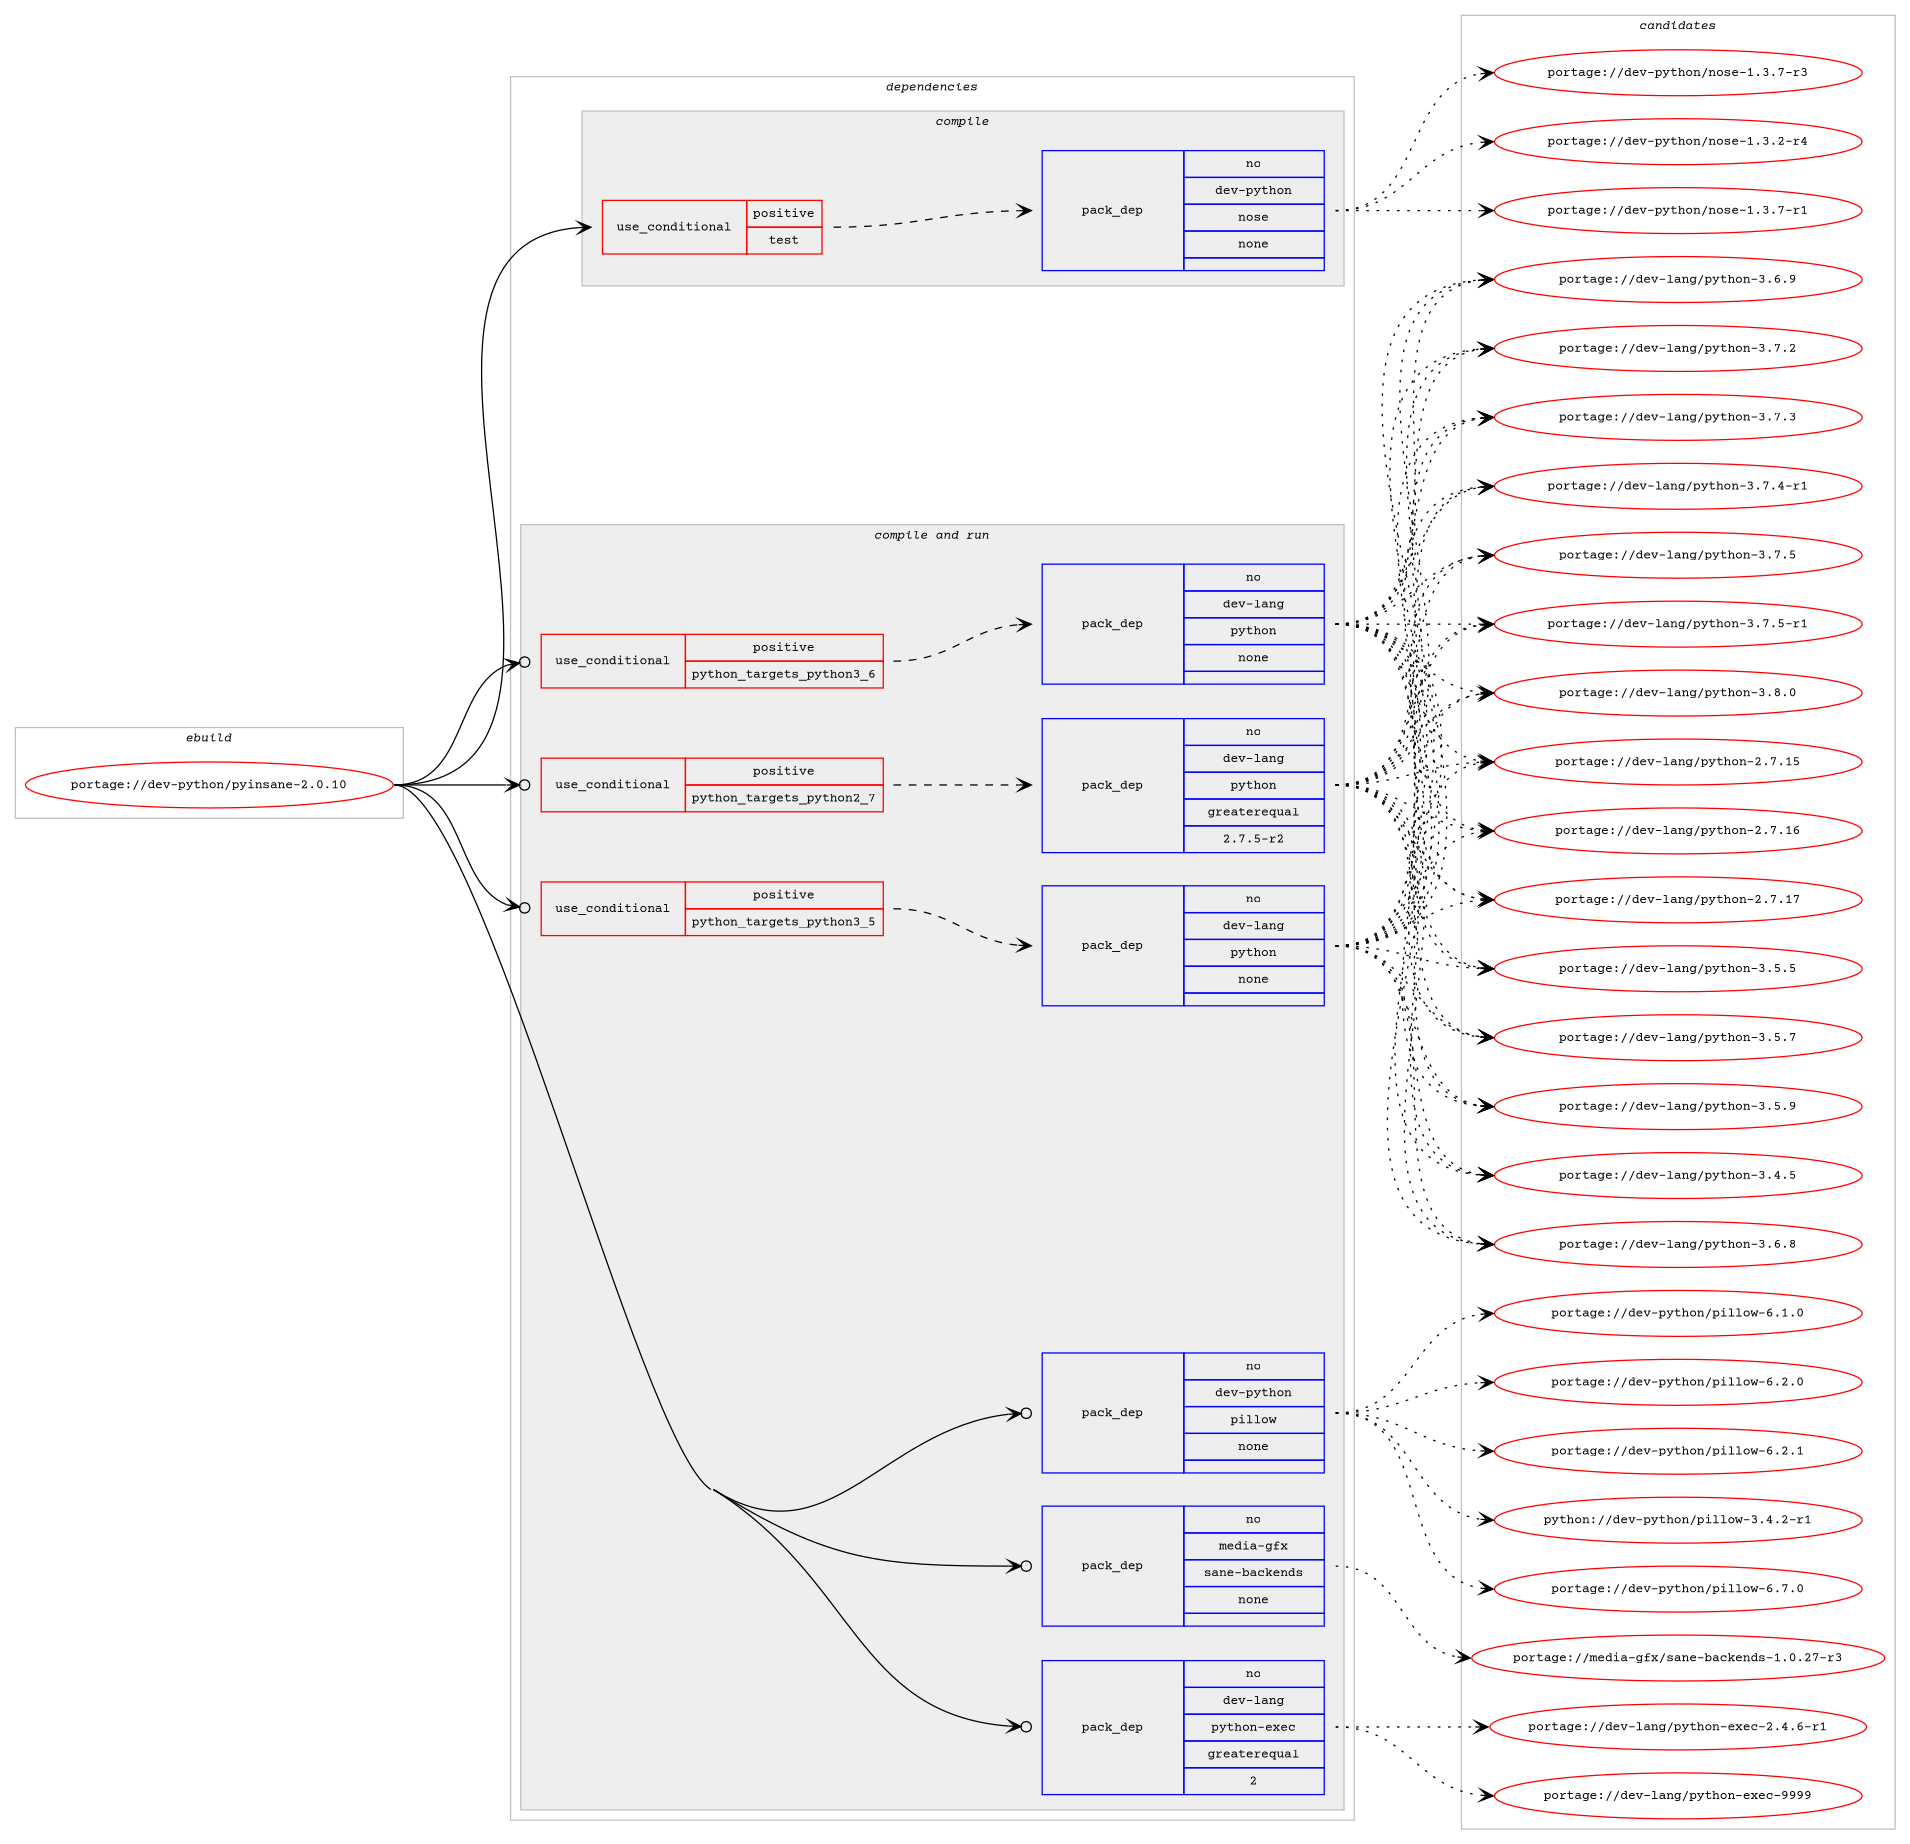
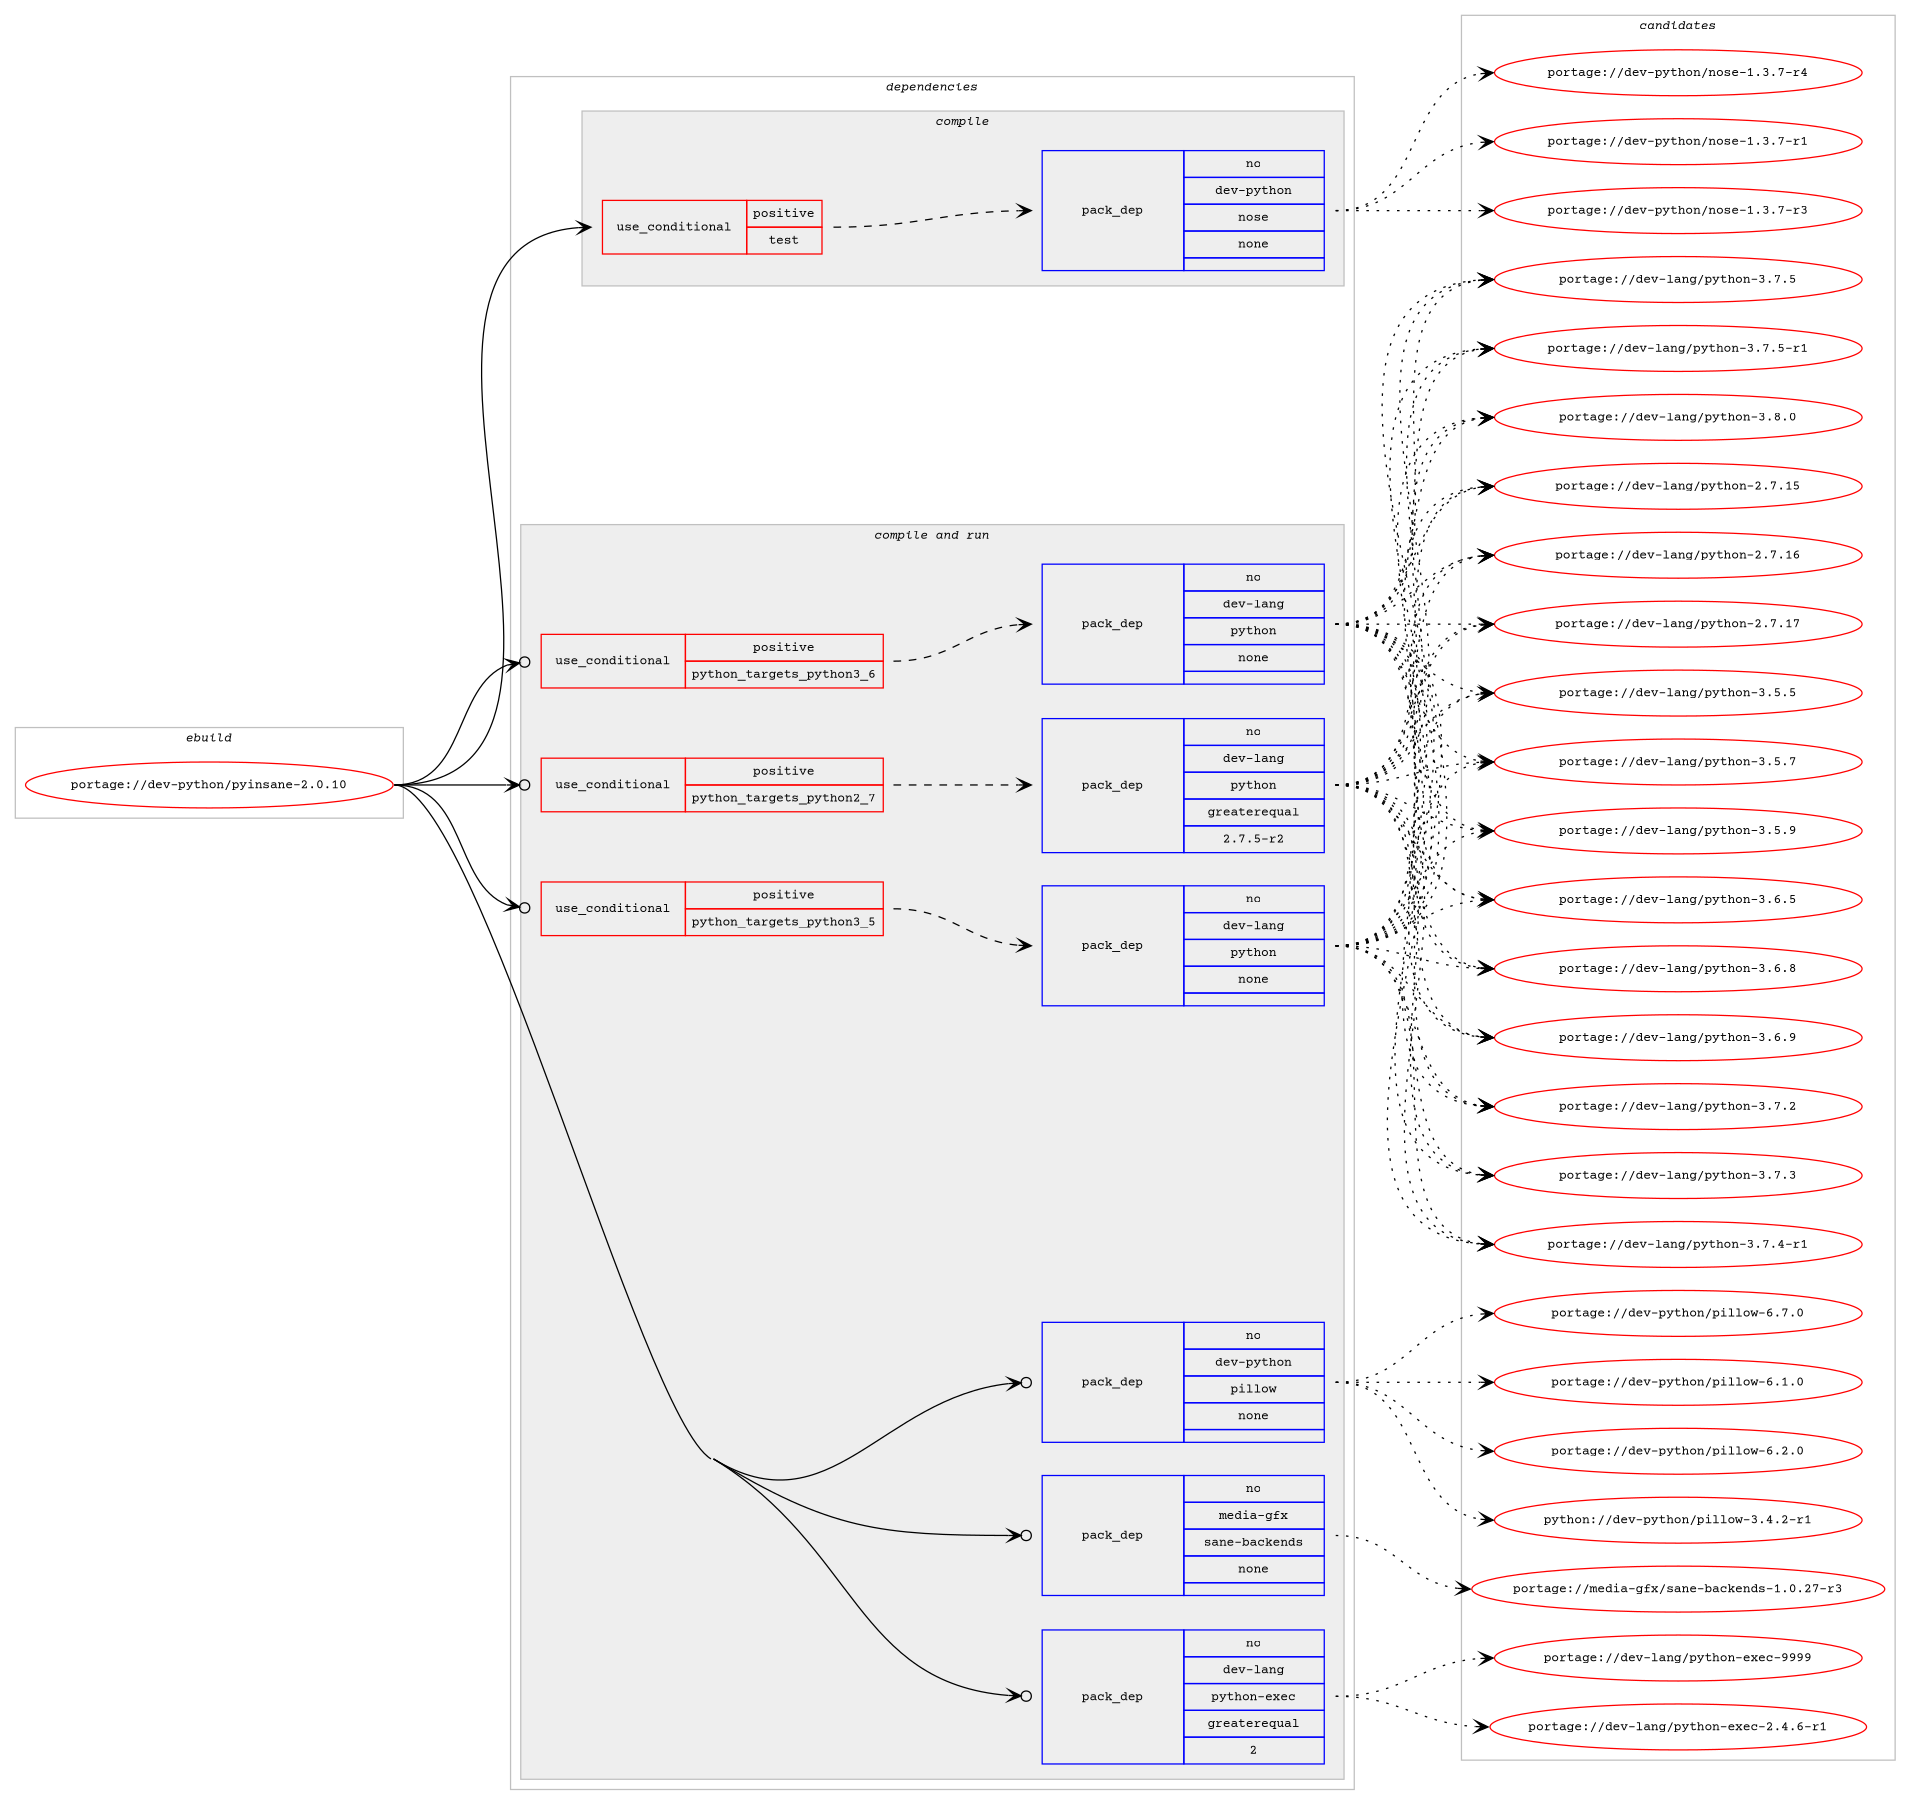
(1678, 142) -> (1678, 73)
(1678, 1176) -> (1678, 900)
(1678, 1451) -> none
